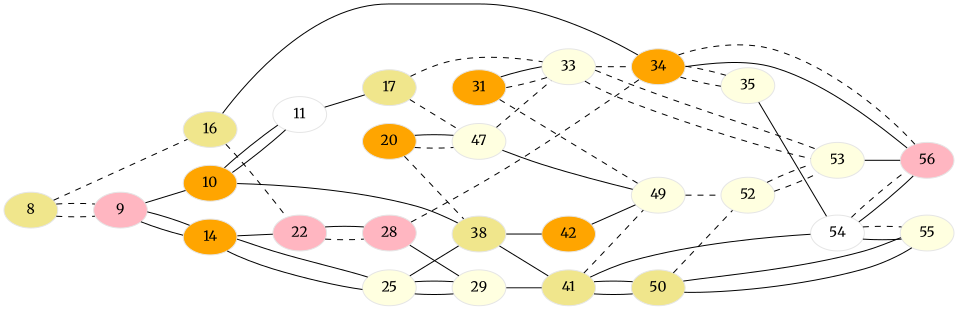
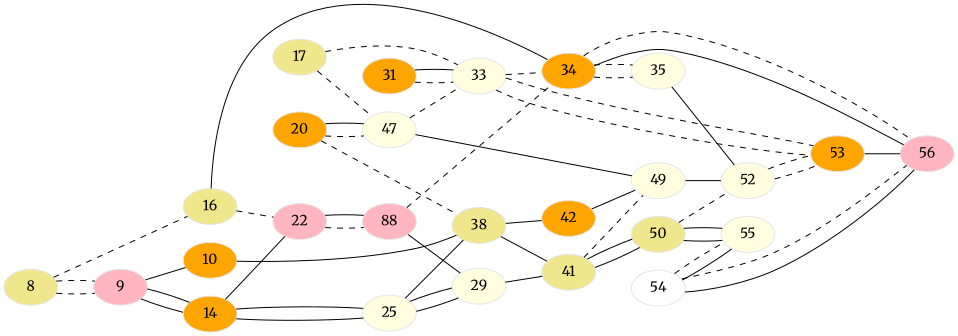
(300, 115) -> none
(569, 141) -> none
(837, 160) -> (837, 154)
(794, 162) -> (708, 132)
(703, 195) -> (703, 181)
(389, 233) -> (389, 221)
(687, 248) -> none
